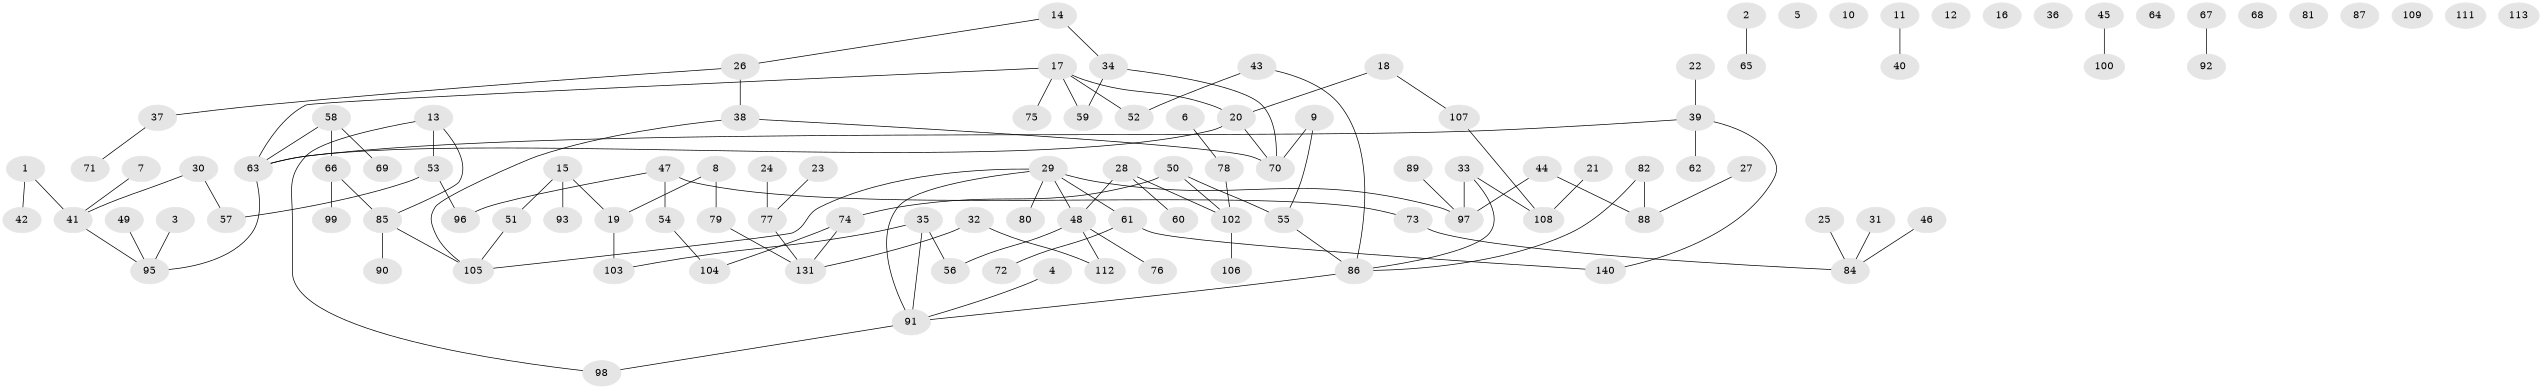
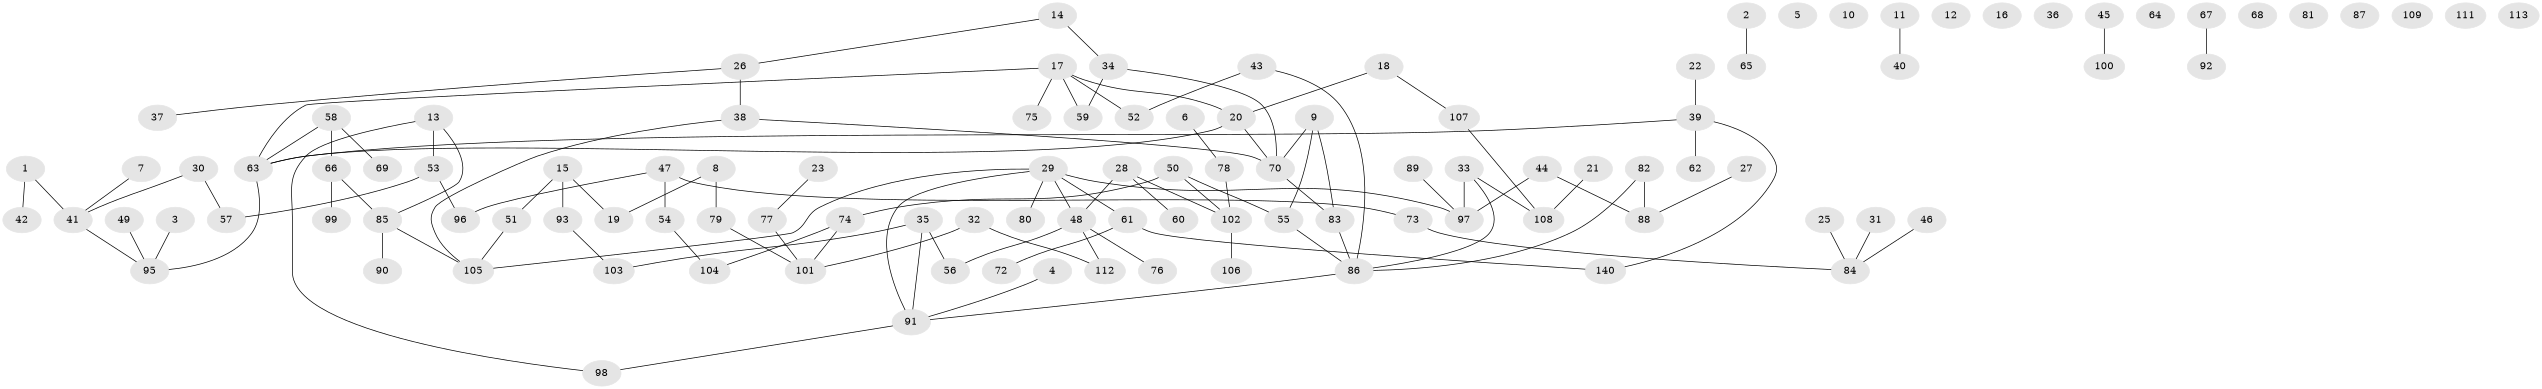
(90, 169) -> none
(767, 169) -> none
none -> (1335, 220)
(614, 246) -> (588, 245)
(806, 271) -> (806, 271)
